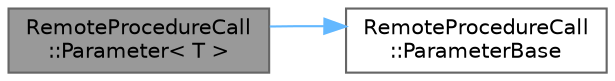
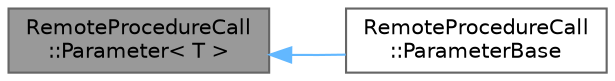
(297, 26) -> (319, 55)
